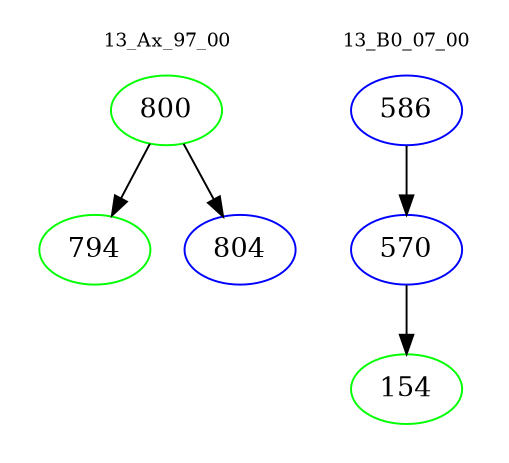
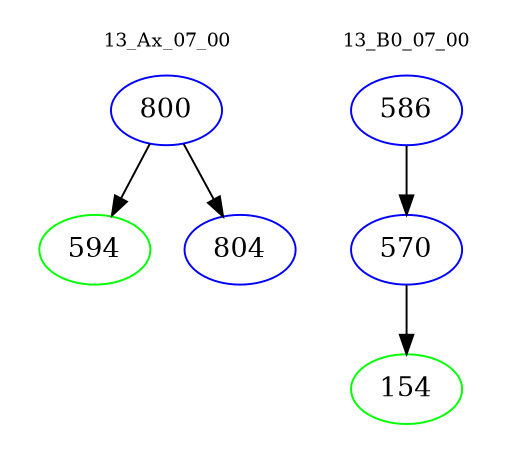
(167, 42) -> (167, 42)
(167, 110) -> (167, 110)
(95, 250) -> (95, 250)
